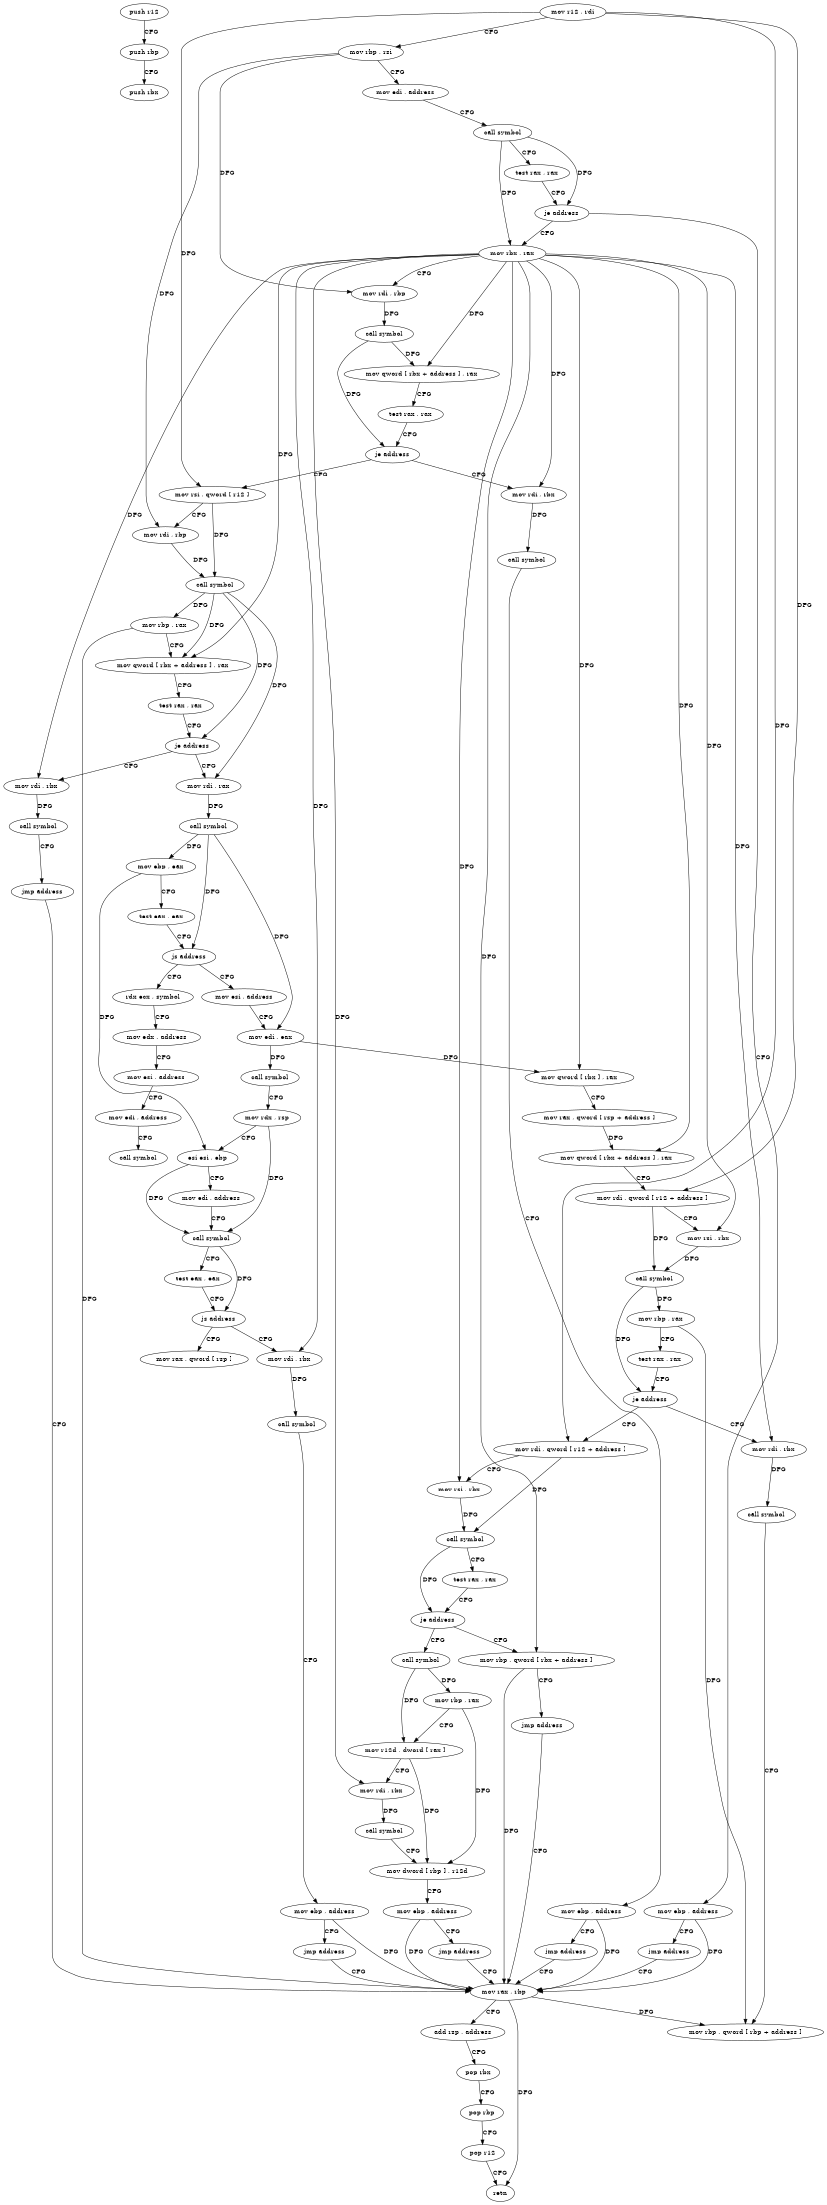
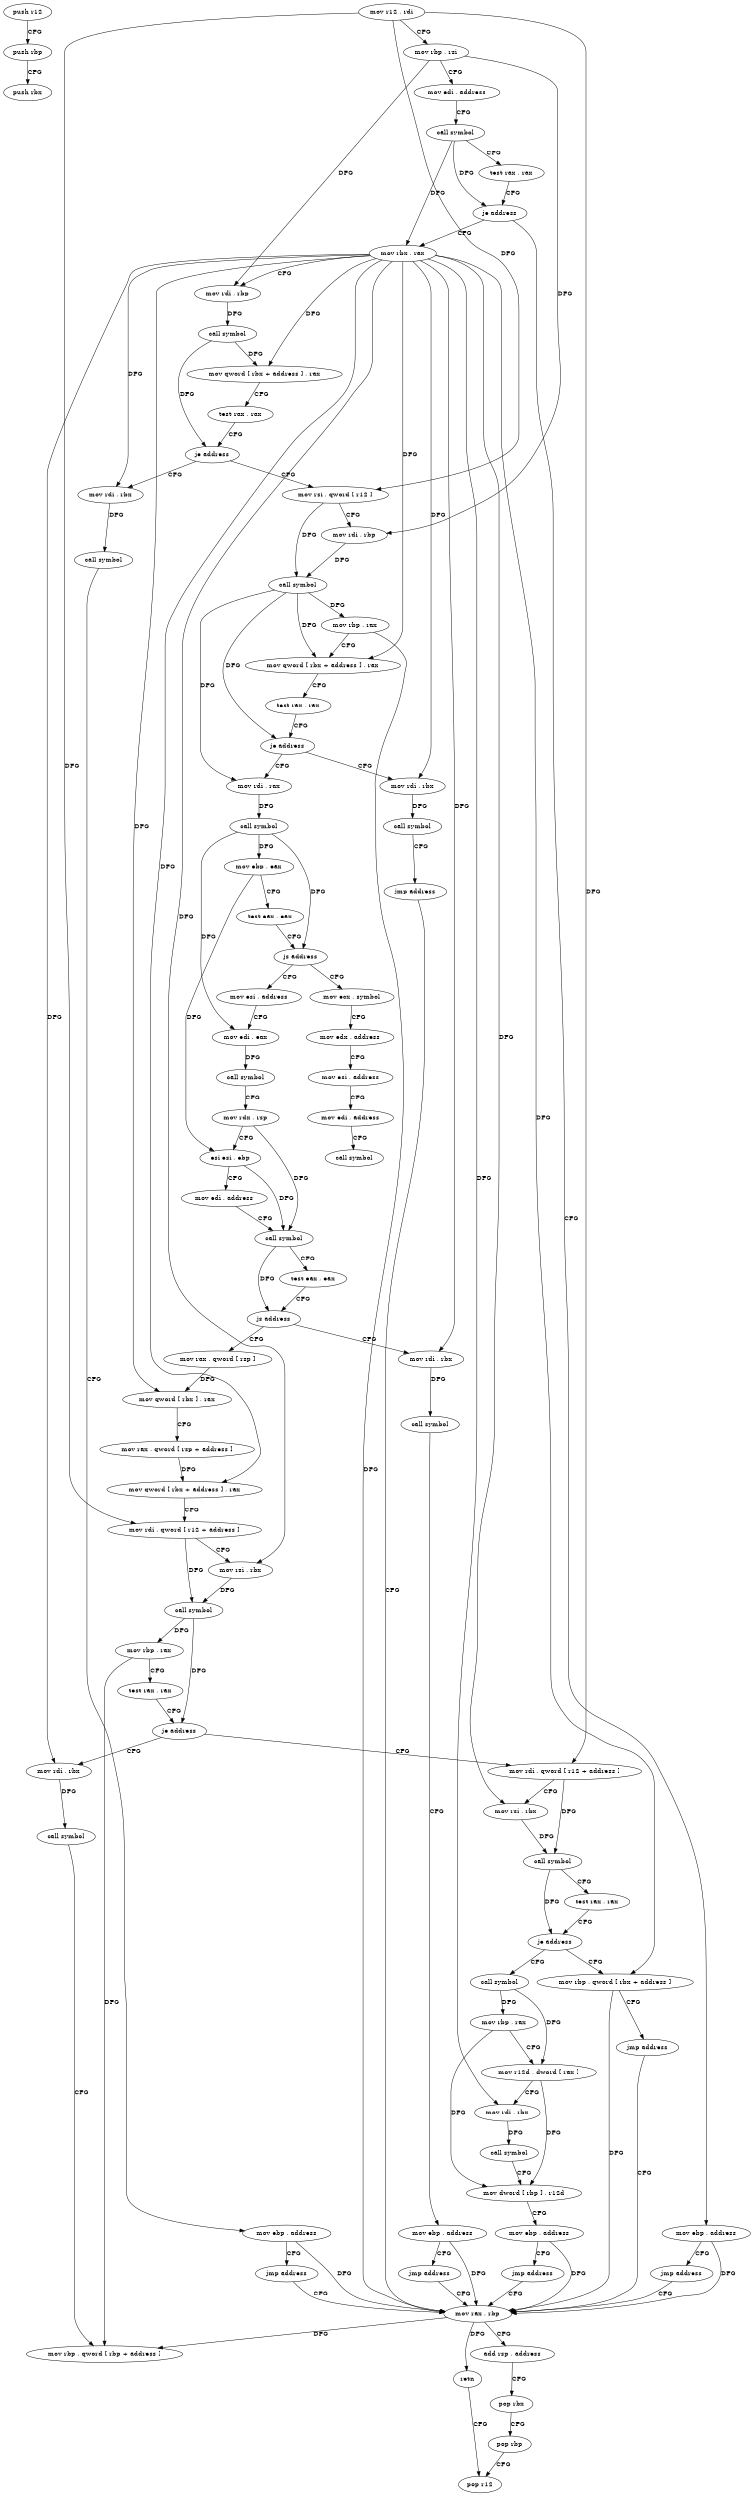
(153, 997) -> (352, 997)
(417, 1056) -> (199, 1378)
(491, 2171) -> (474, 2429)
